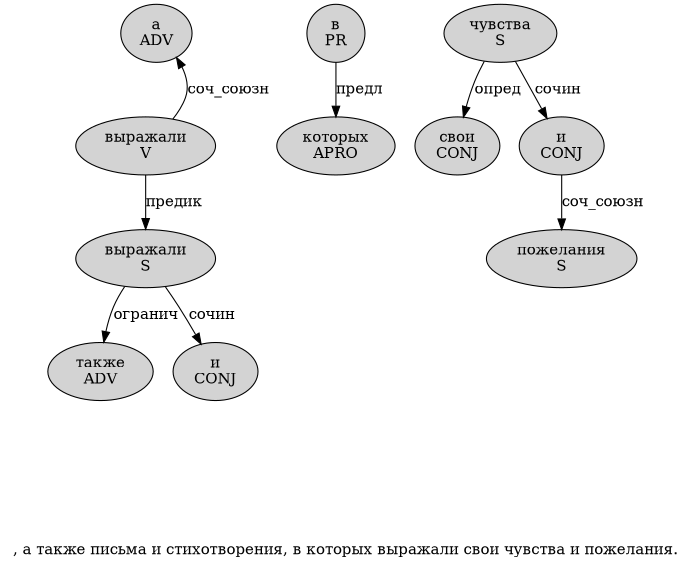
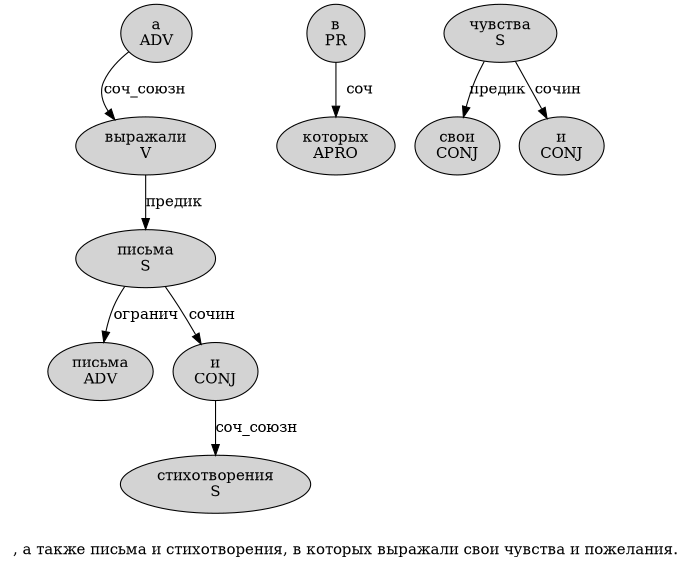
(360, 90) -> (360, 90)
(498, 90) -> (498, 90)
(186, 94) -> (106, 78)
(146, 259) -> (146, 259)
(562, 259) -> none
(101, 372) -> (101, 372)
none -> (216, 484)
